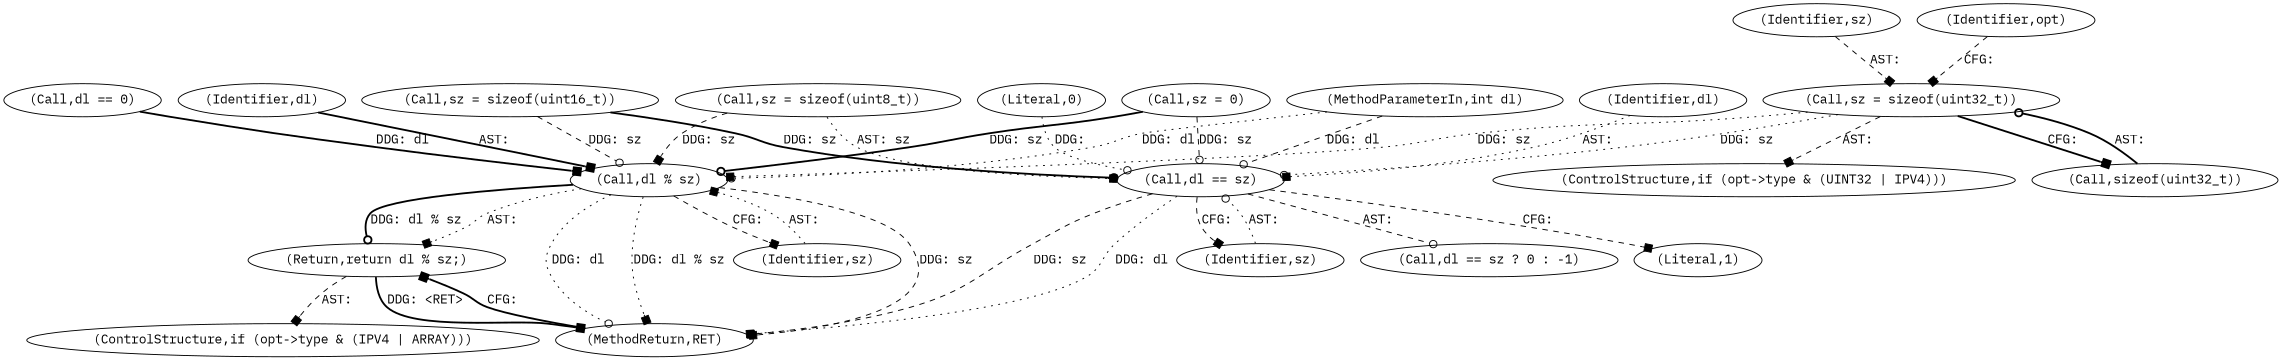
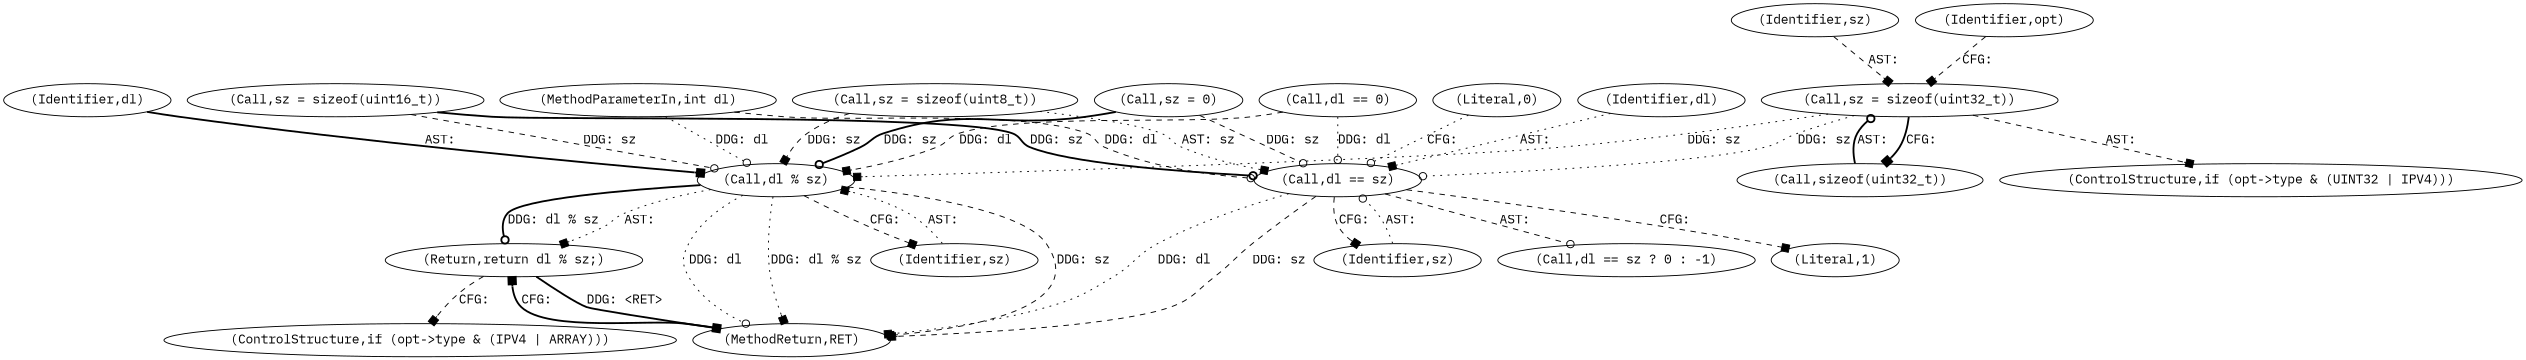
none -> (1338, 137)
(1074, 140) -> (1446, 140)
(355, 144) -> (1140, 120)
(341, 300) -> (478, 300)
